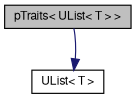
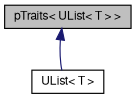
(76, 44) -> (60, 55)
